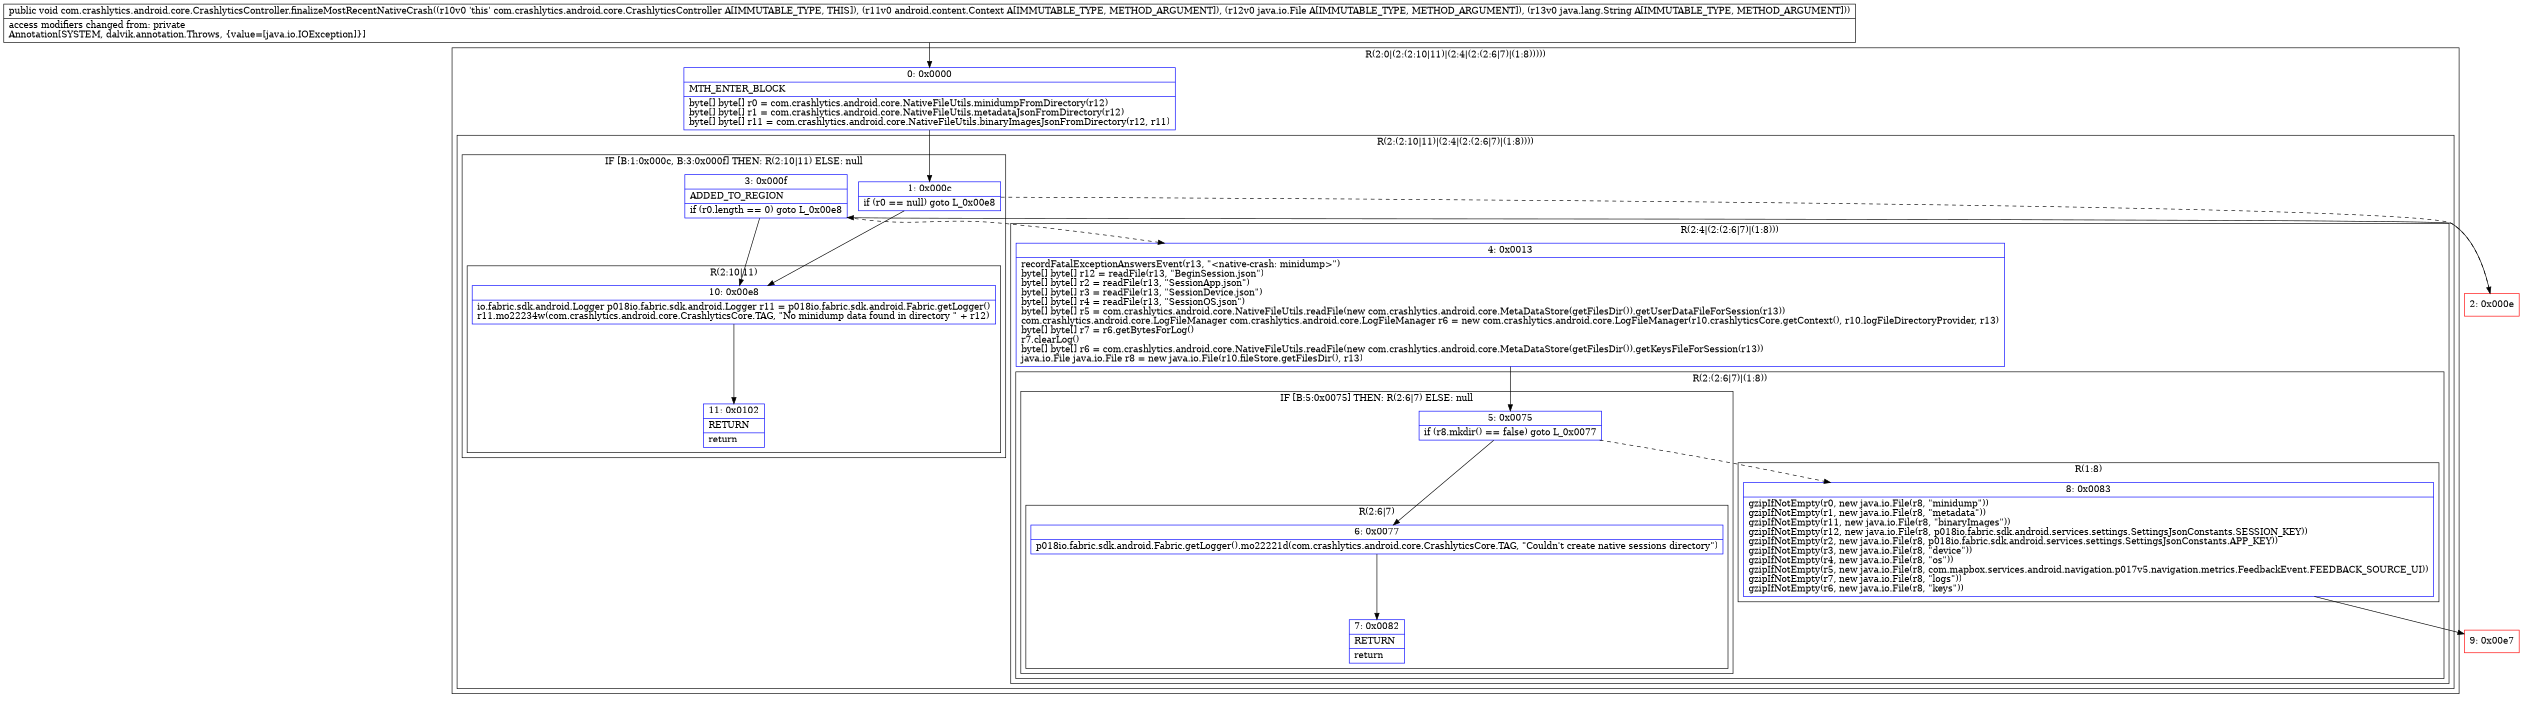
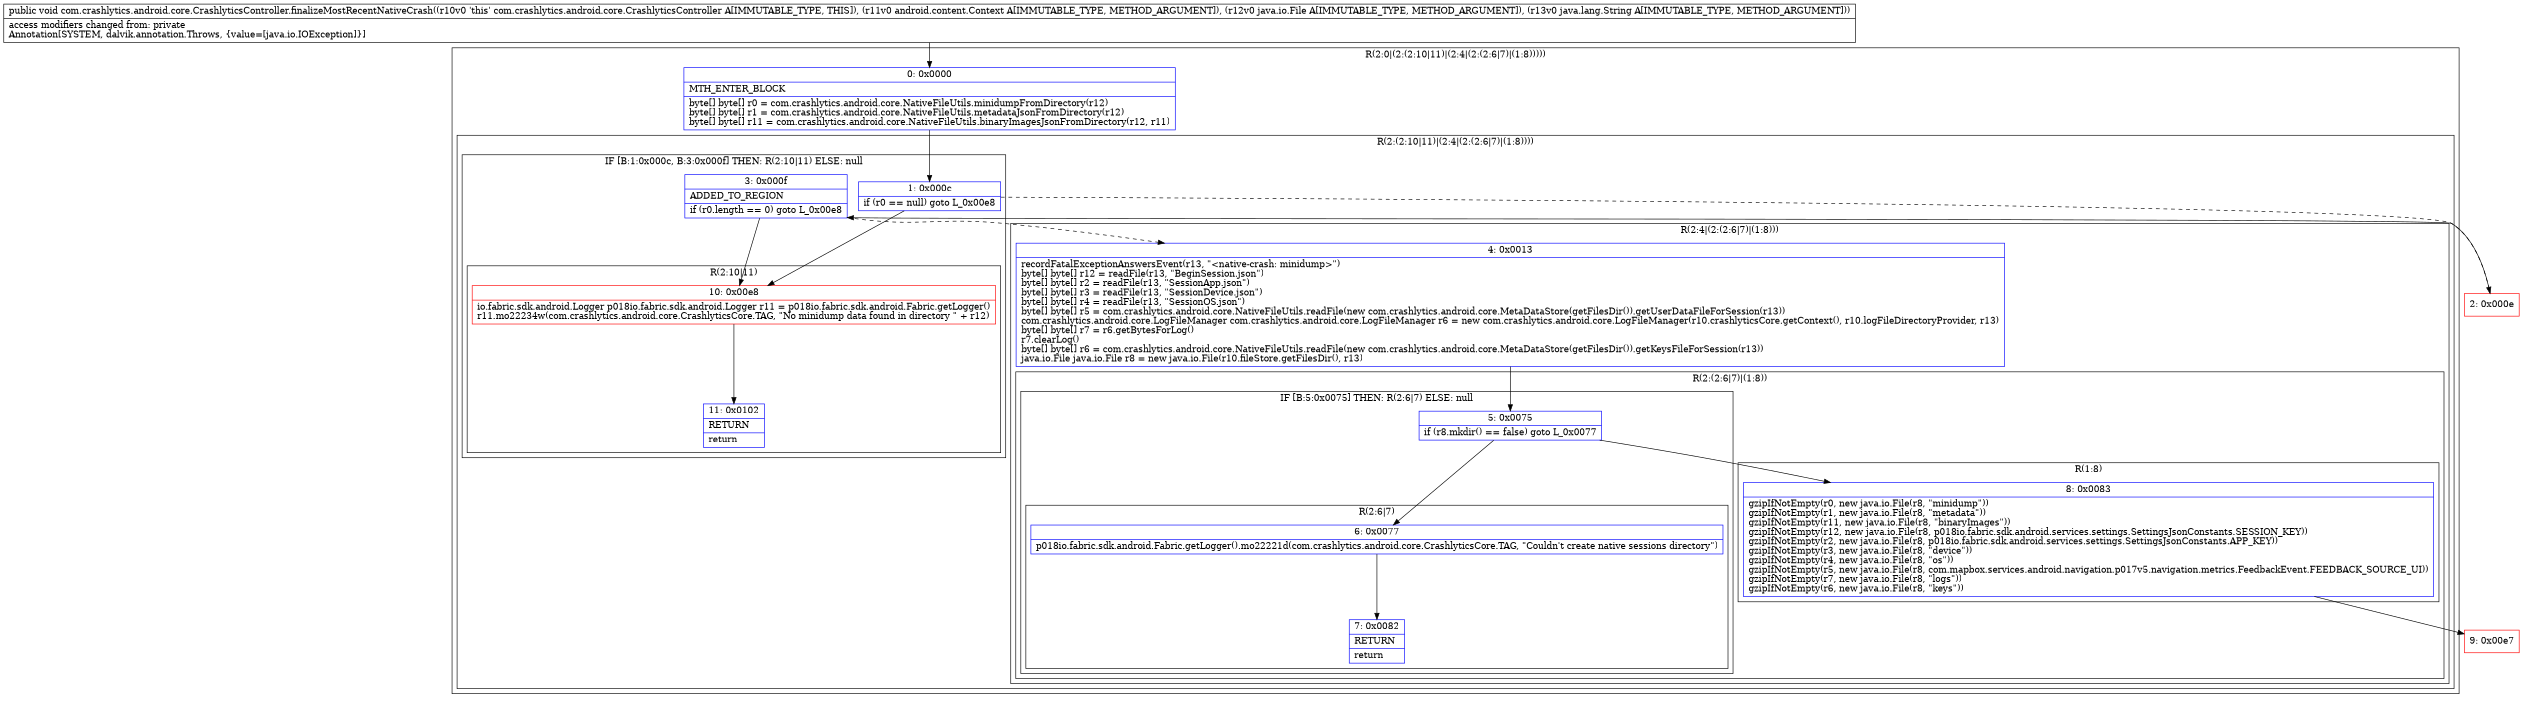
(734, 305) -> (734, 305)
(1712, 459) -> (1712, 459)
